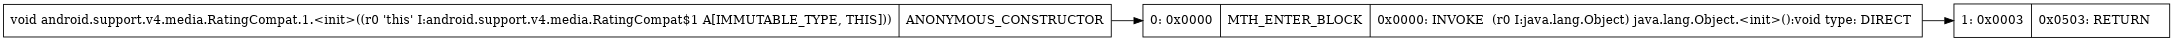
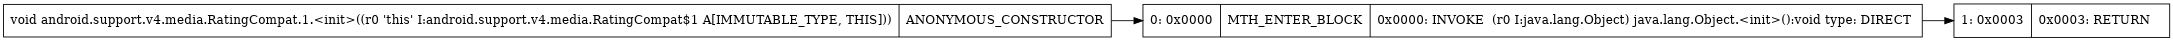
(2101, 20) -> (2101, 20)
